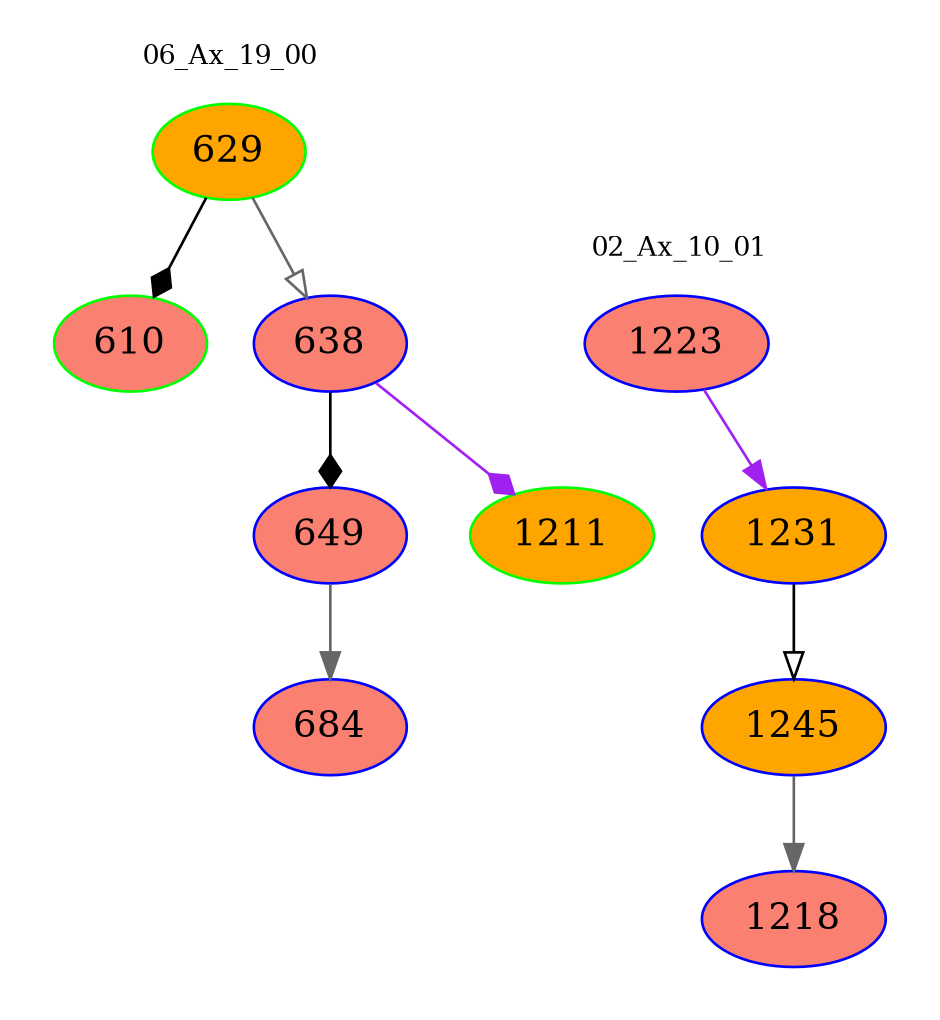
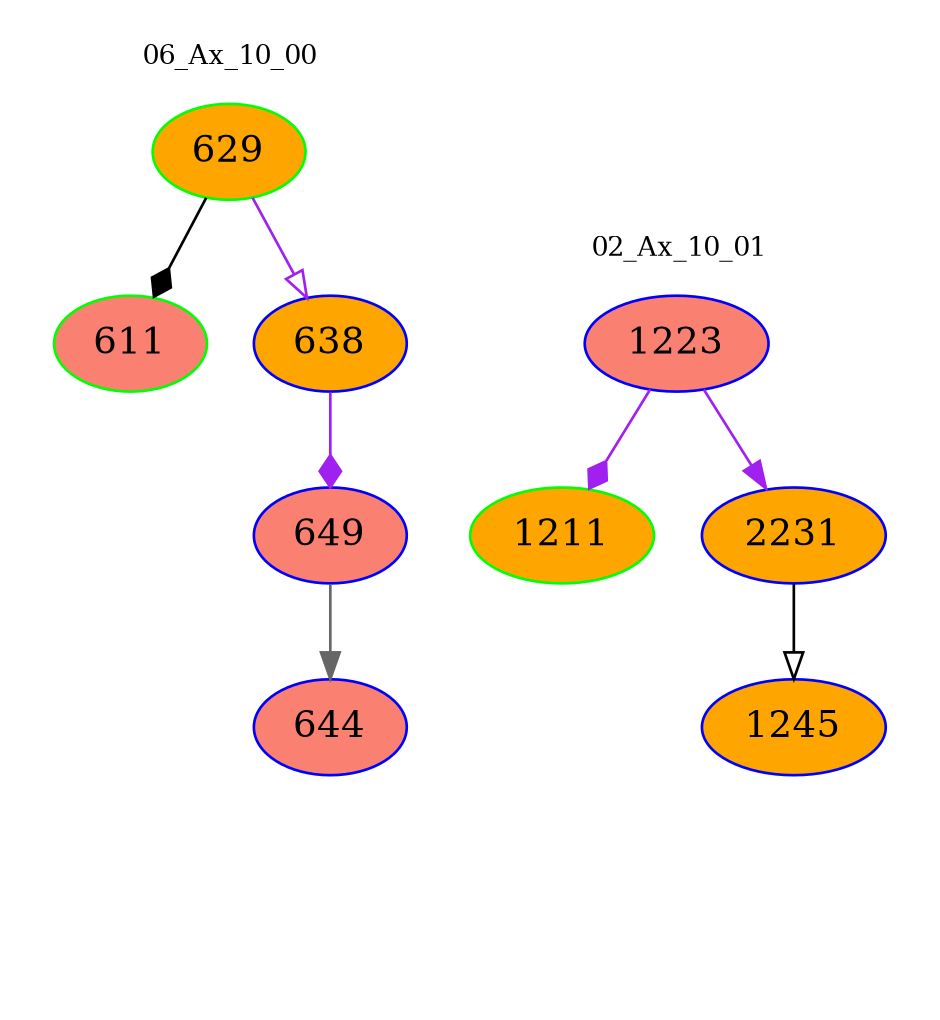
(230, 57) -> (230, 57)
(273, 236) -> (273, 236)
(131, 344) -> (131, 344)
(330, 344) -> (330, 344)
(413, 413) -> (628, 425)
(330, 424) -> (330, 424)
(794, 535) -> (794, 535)
(330, 727) -> (330, 727)
(794, 919) -> none
